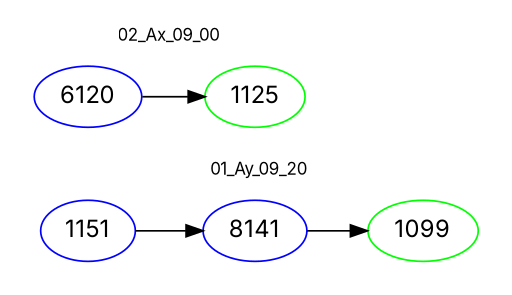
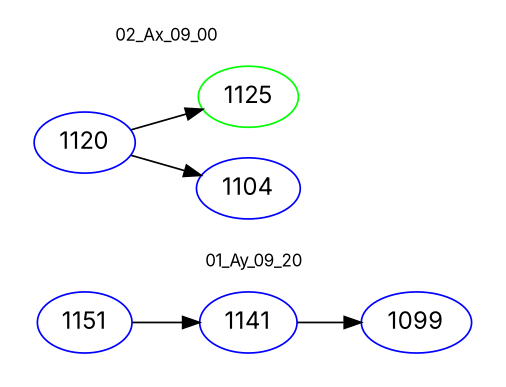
(88, 97) -> (85, 143)
none -> (248, 188)
(255, 231) -> (248, 322)
(423, 231) -> (416, 322)
